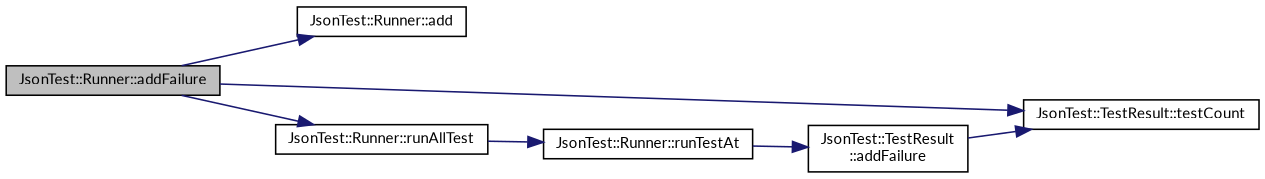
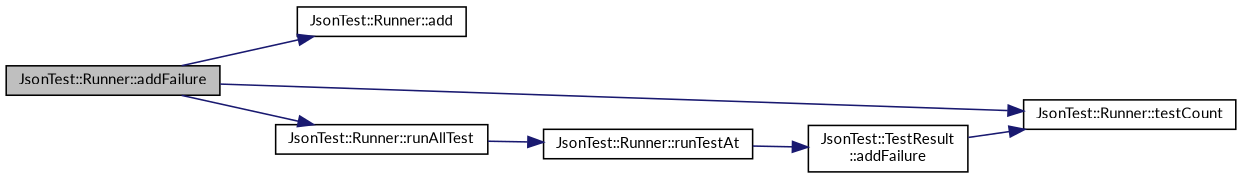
(1141, 115) -> (1130, 115)
